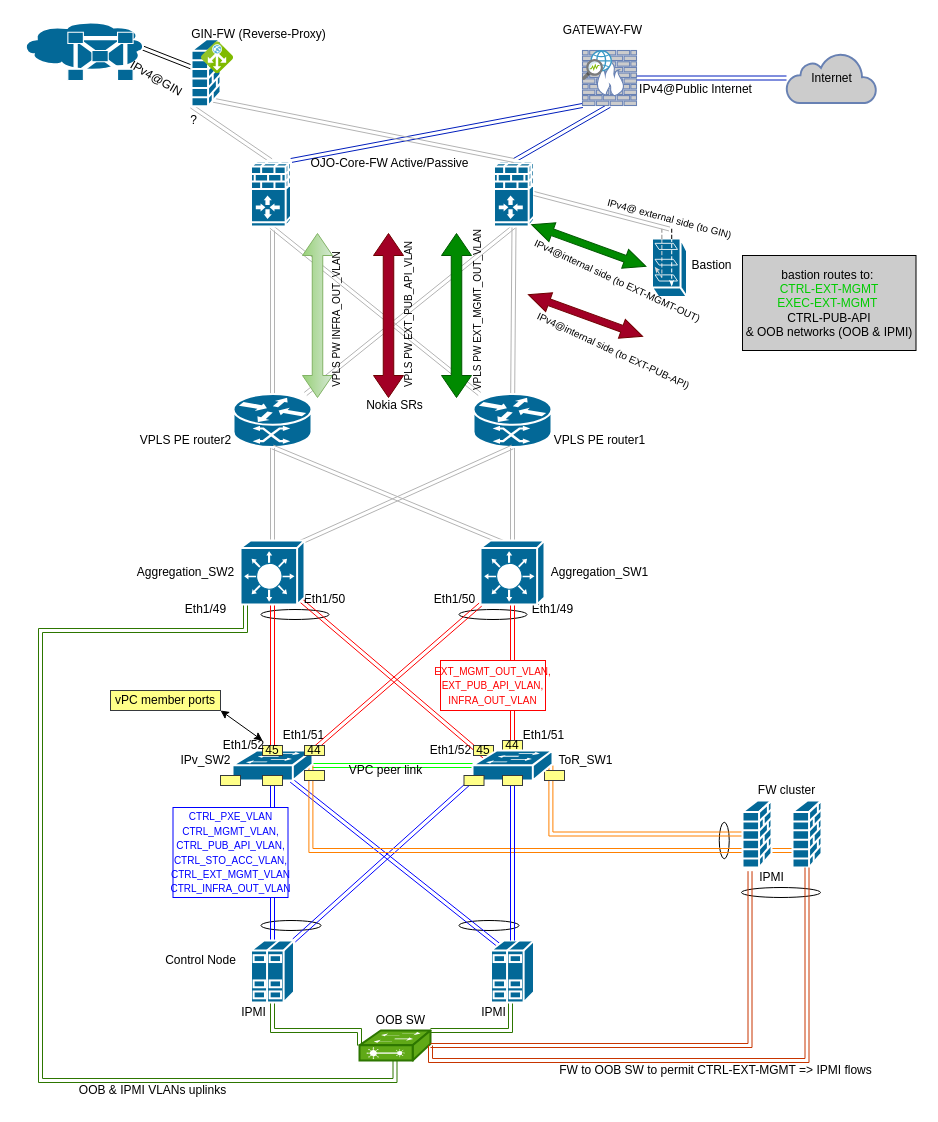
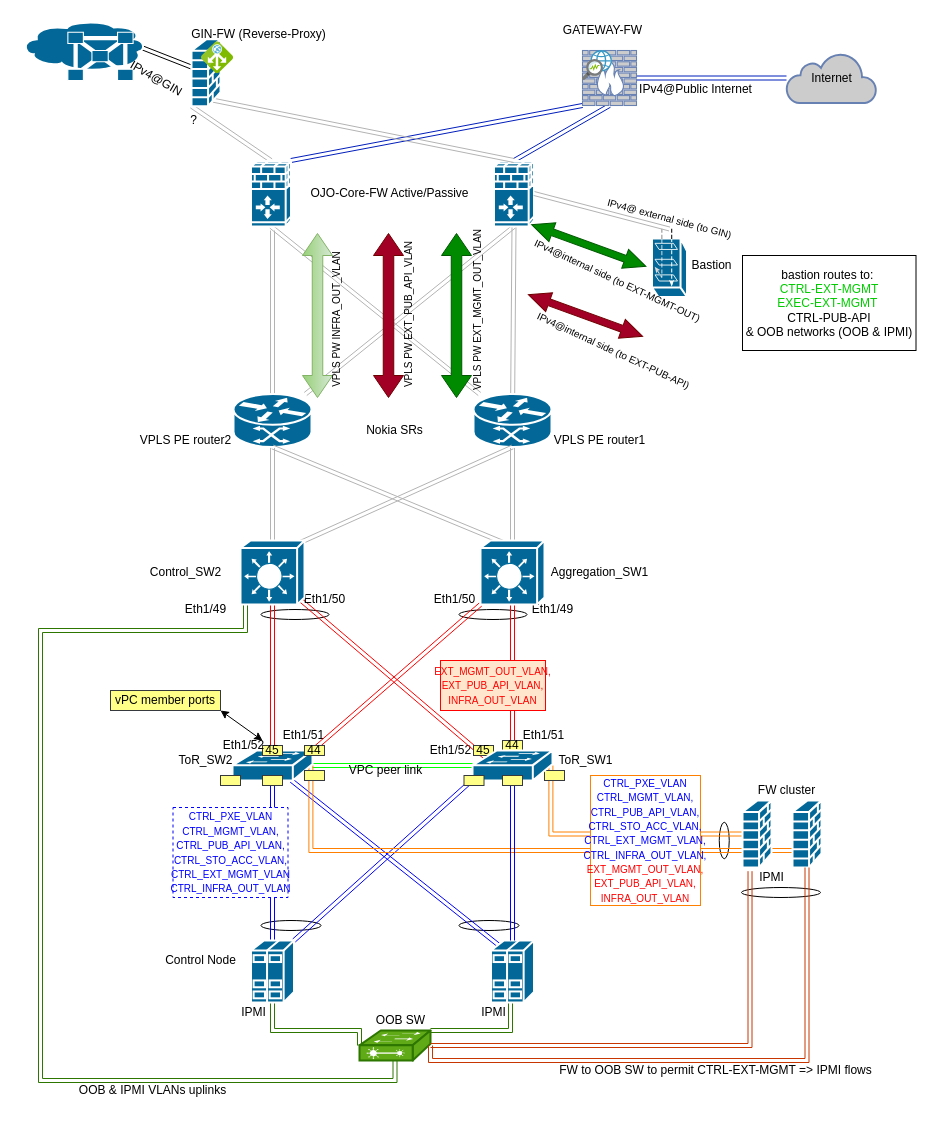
(389, 164) -> (389, 194)
(829, 303) -> (829, 303)
(395, 406) -> (395, 431)
(186, 573) -> (186, 573)
(493, 686) -> (493, 686)
(206, 761) -> (206, 761)
none -> (646, 841)
(231, 853) -> (231, 853)
